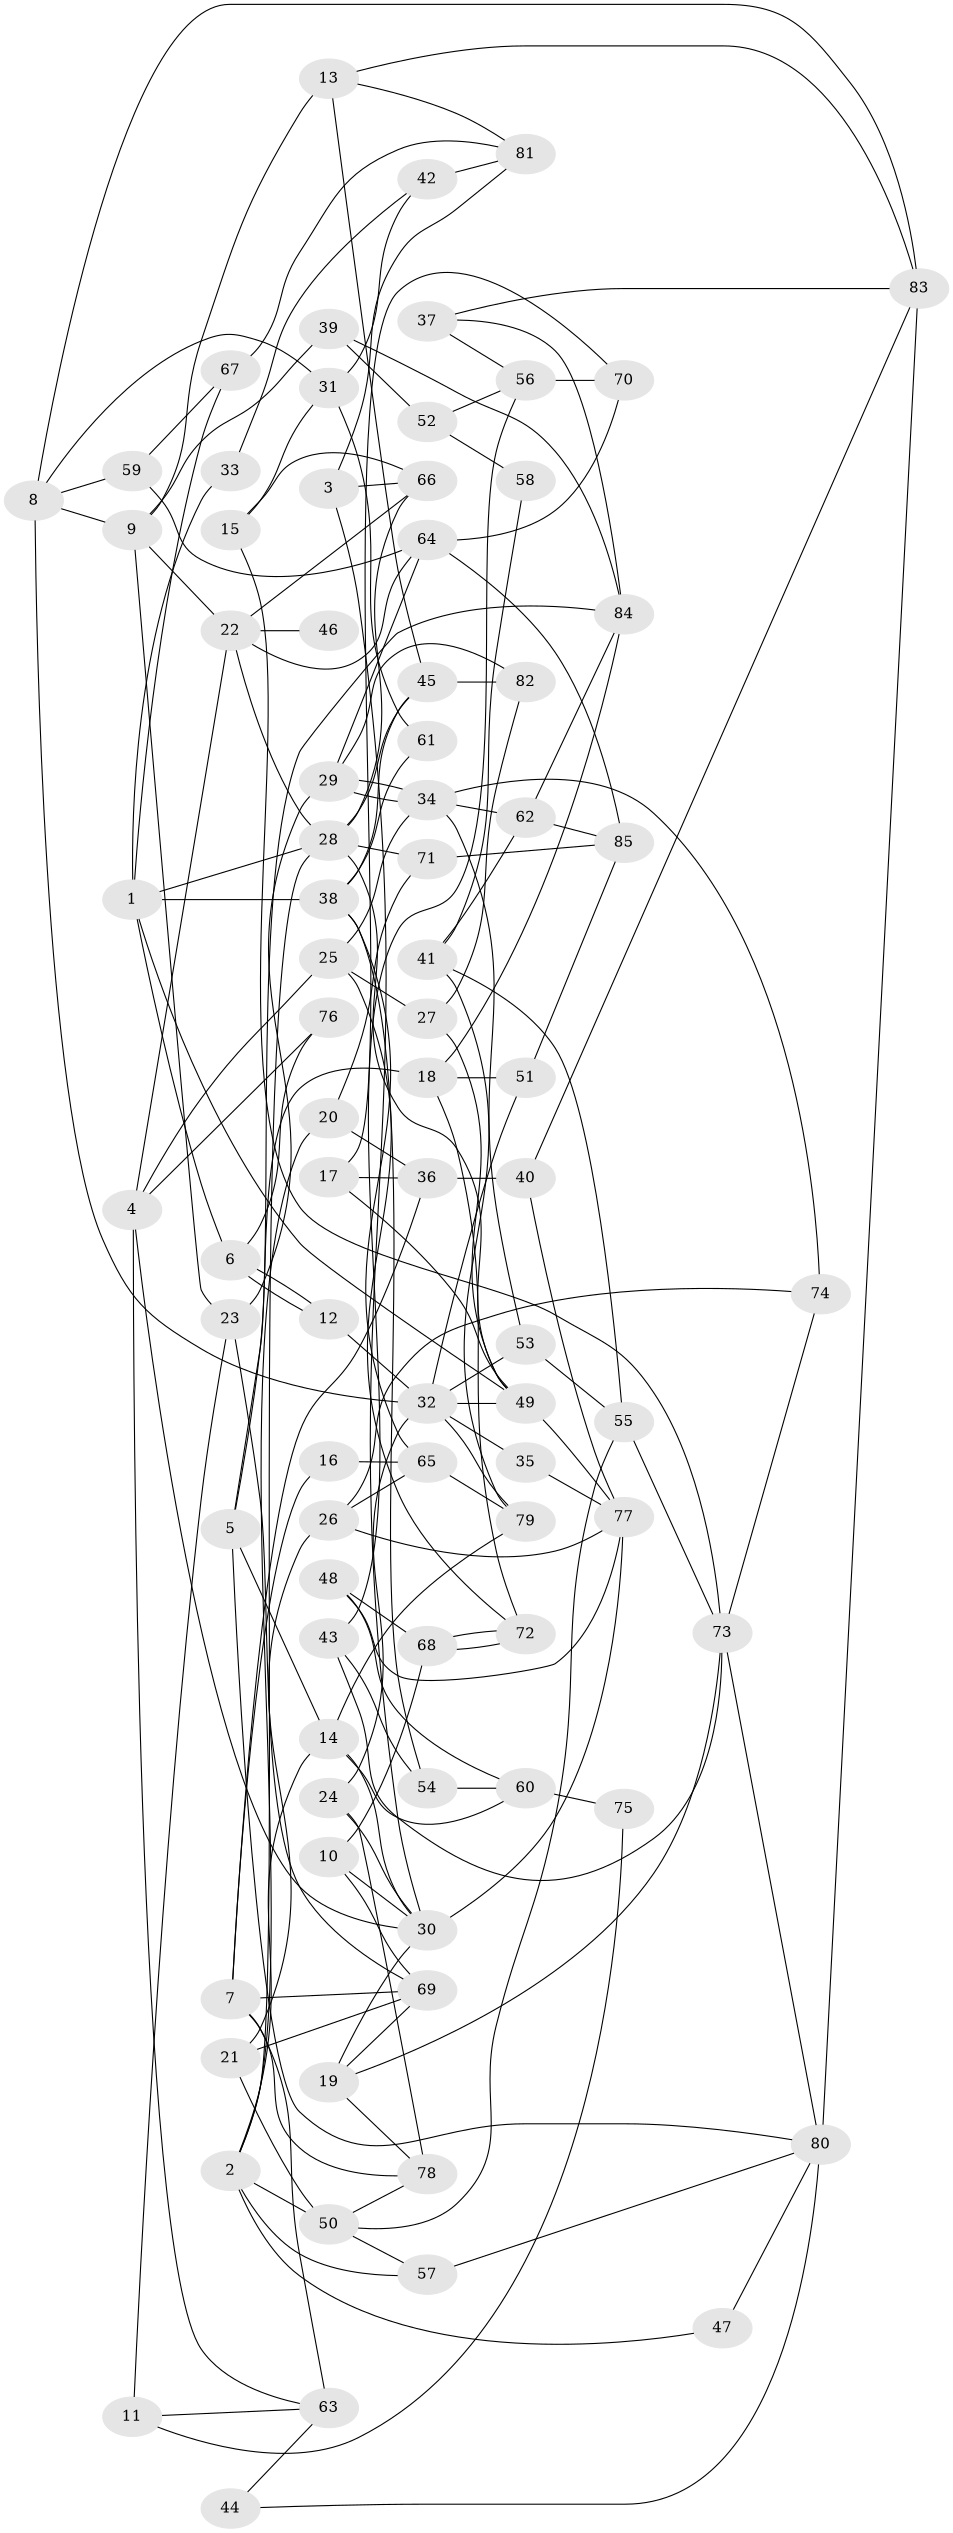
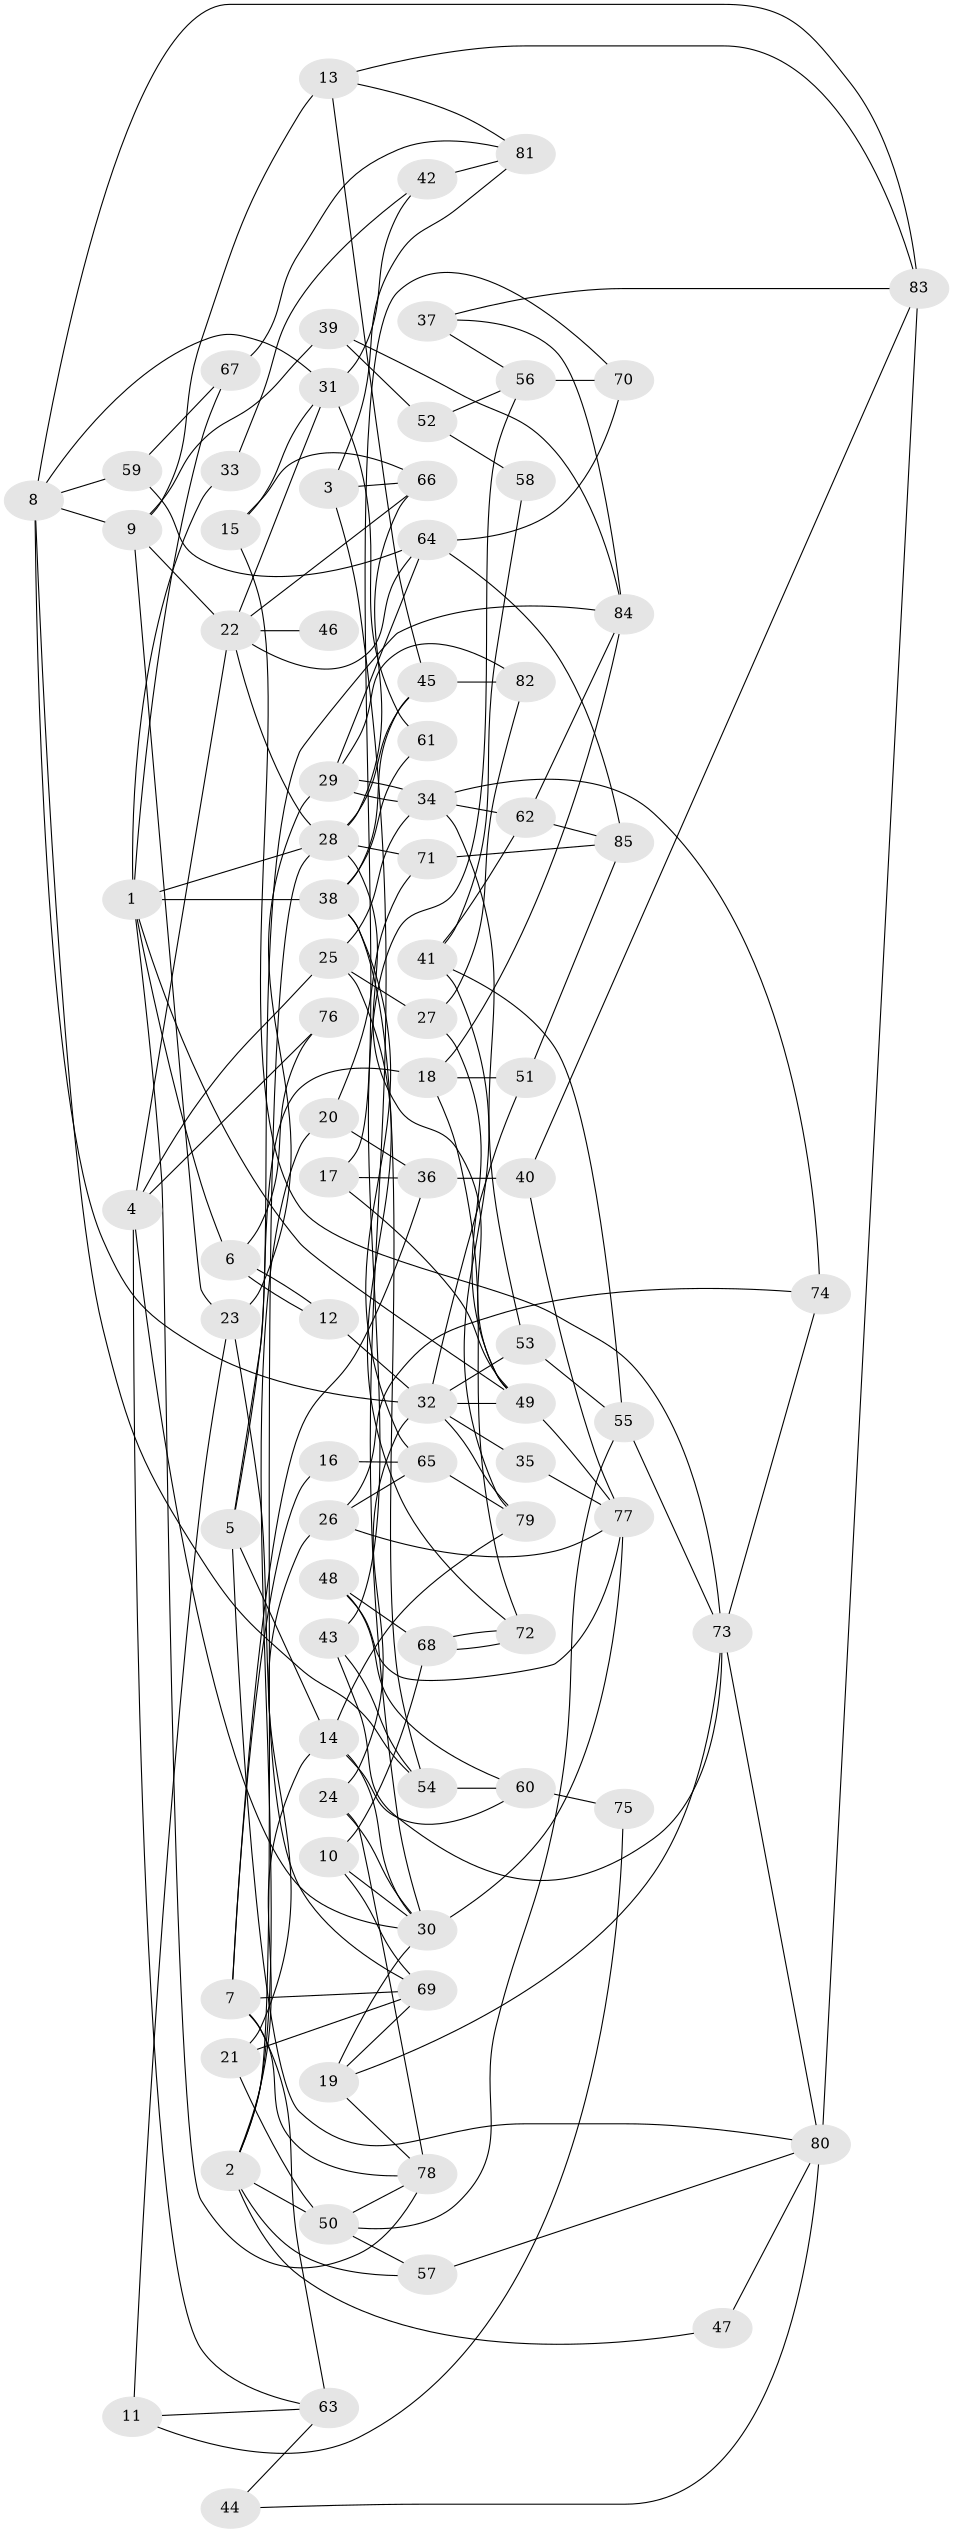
none -> (280, 509)
none -> (82, 1201)
none -> (172, 1695)
